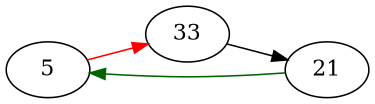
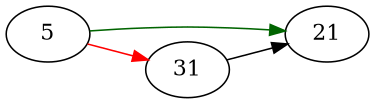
(188, 34) -> (188, 70)
(195, 77) -> (180, 27)
